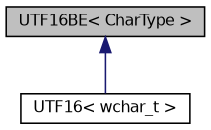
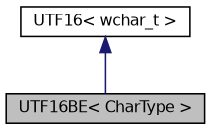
(105, 73) -> (105, 73)
